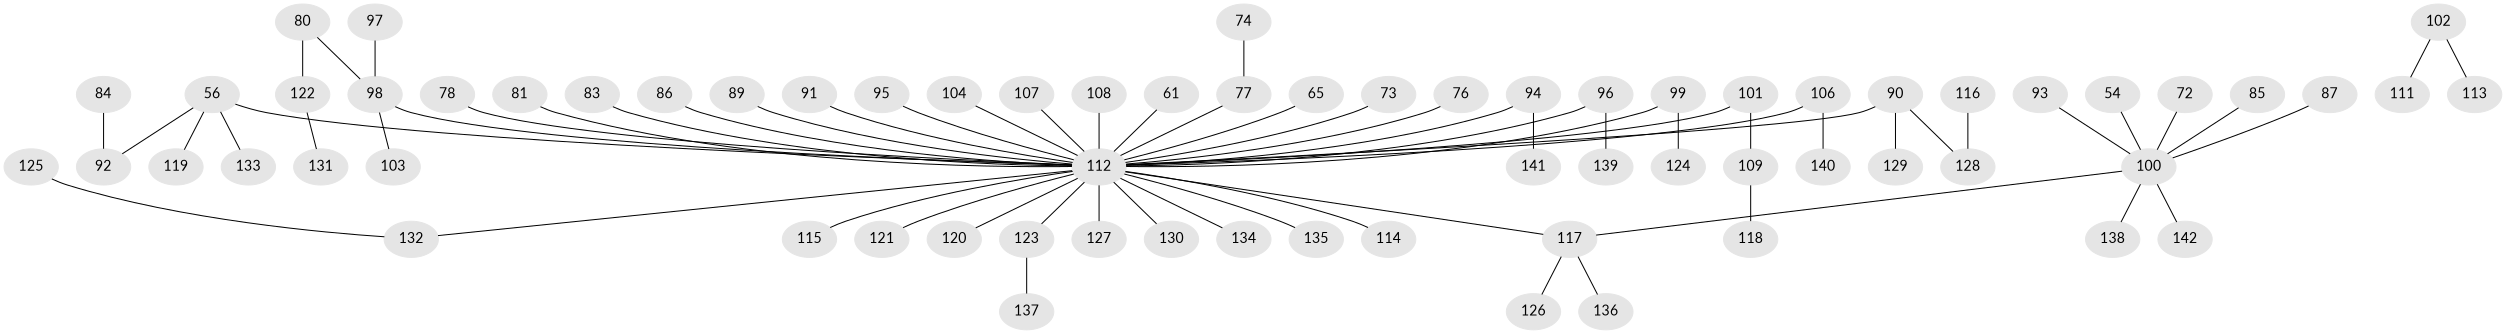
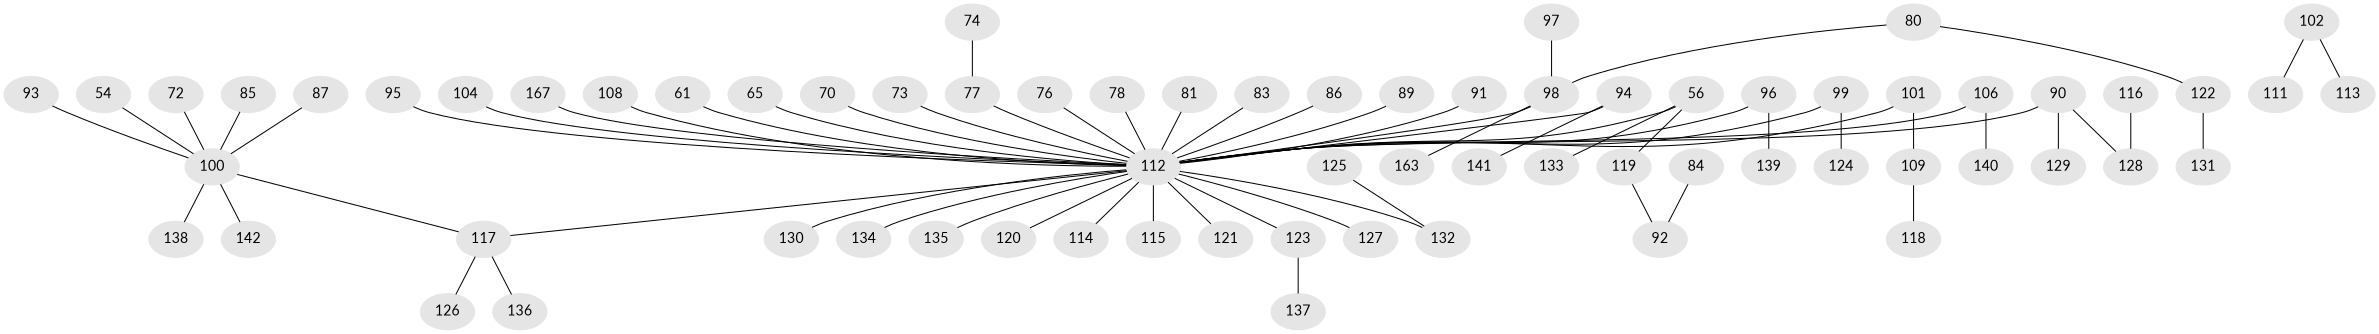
none -> (828, 95)
(1027, 95) -> (538, 95)
(158, 131) -> (1642, 203)
(393, 167) -> (1407, 167)
